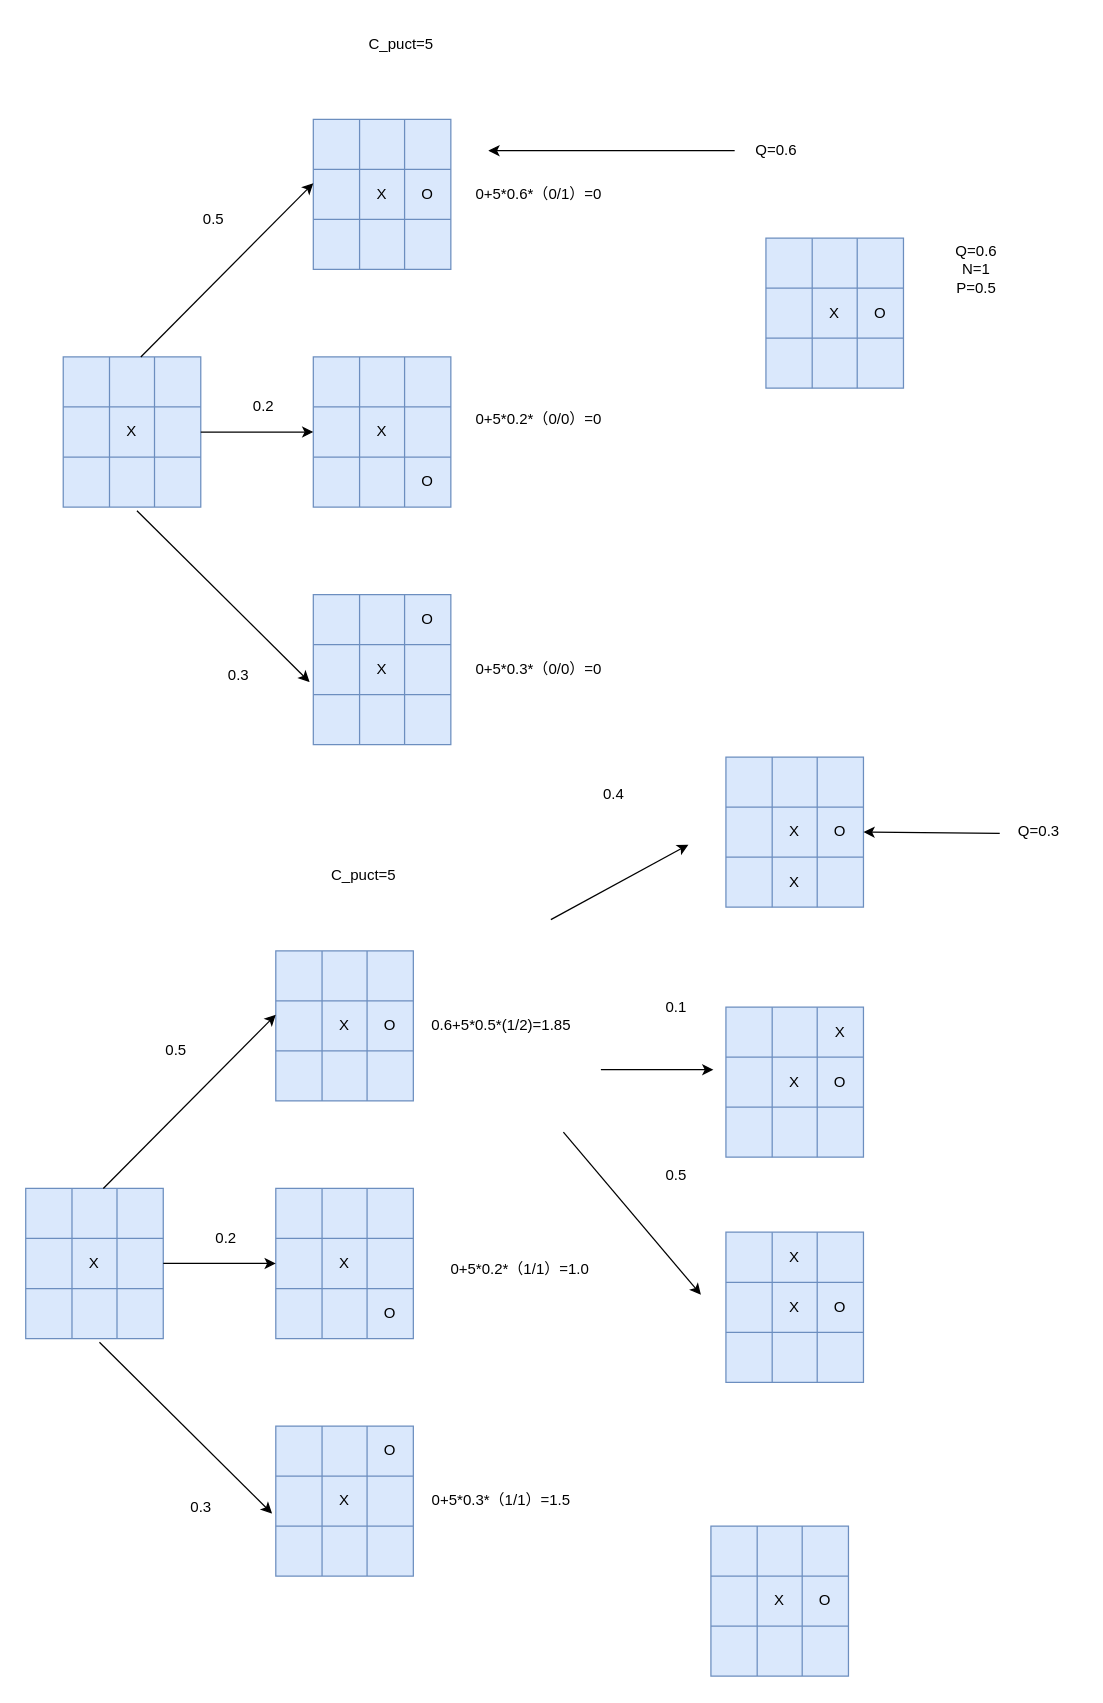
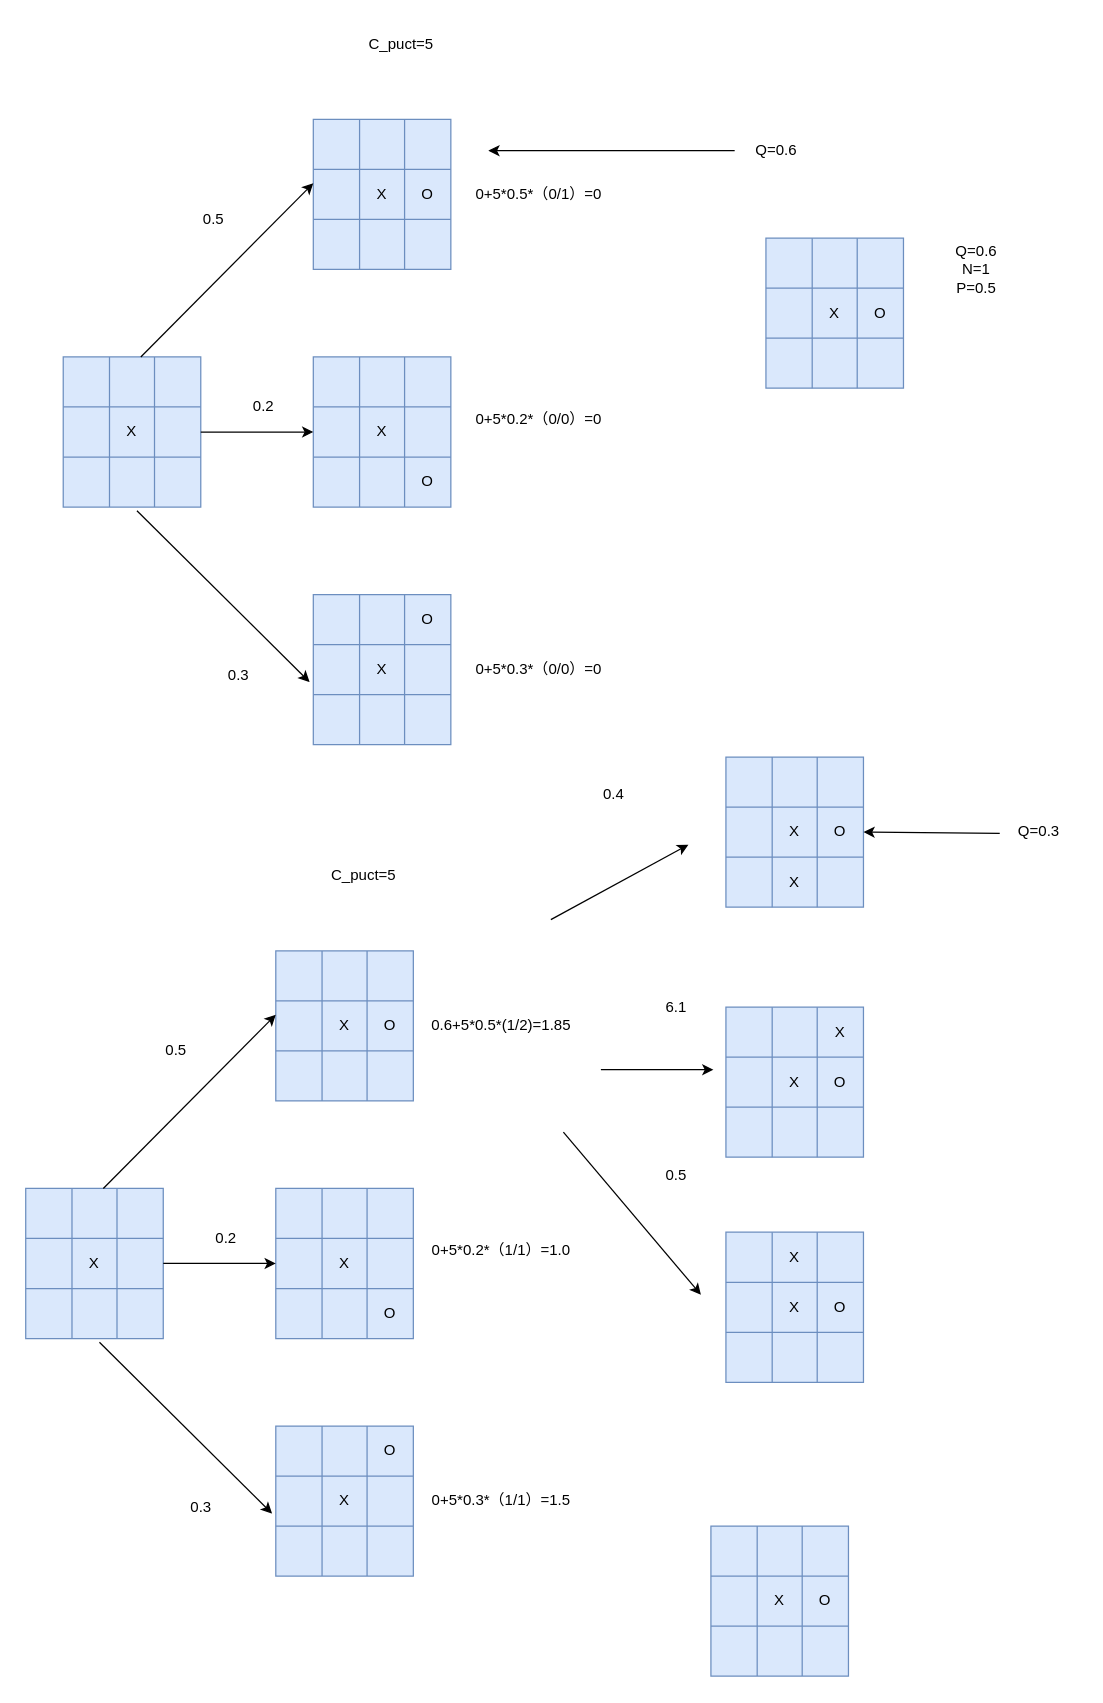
(539, 194) -> (539, 194)
(676, 1007) -> (676, 1007)
(519, 1269) -> (501, 1251)
